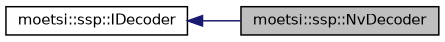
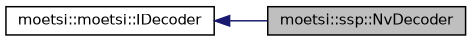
(97, 21) -> (110, 21)
